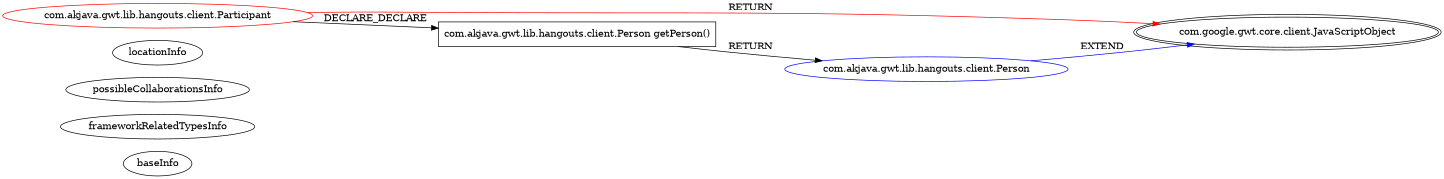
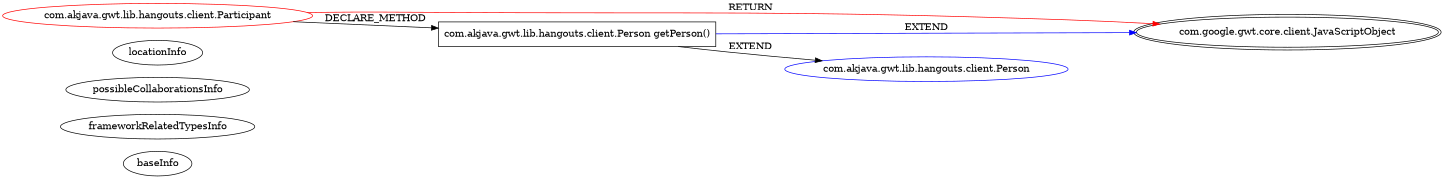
(375, 19) -> (375, 19)
(750, 47) -> (750, 47)
(1109, 54) -> (923, 33)
